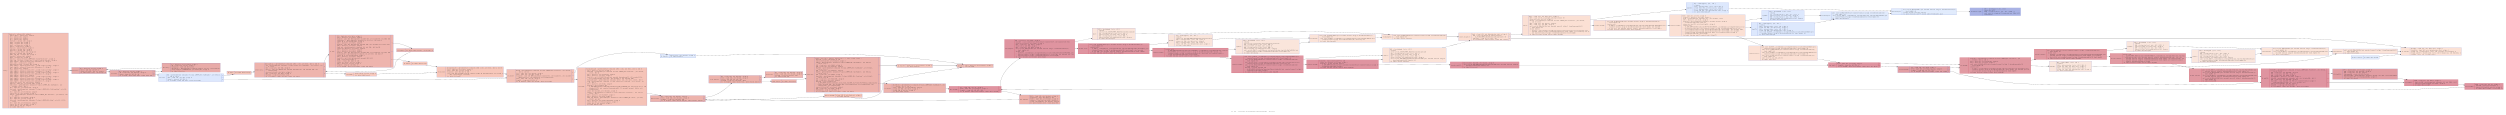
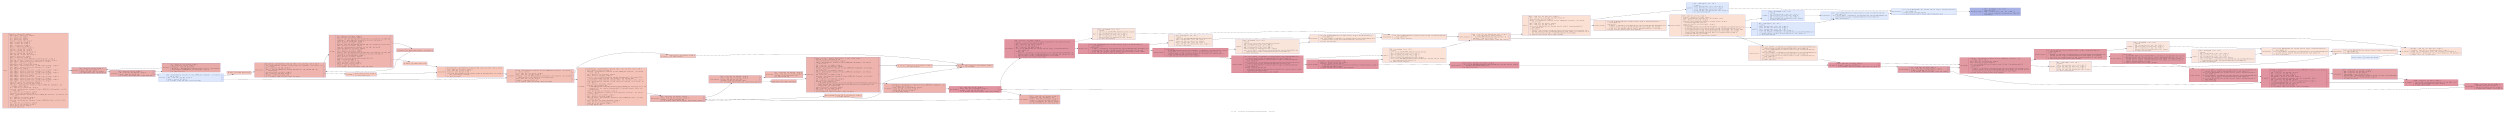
(678, 56) -> (678, 56)
